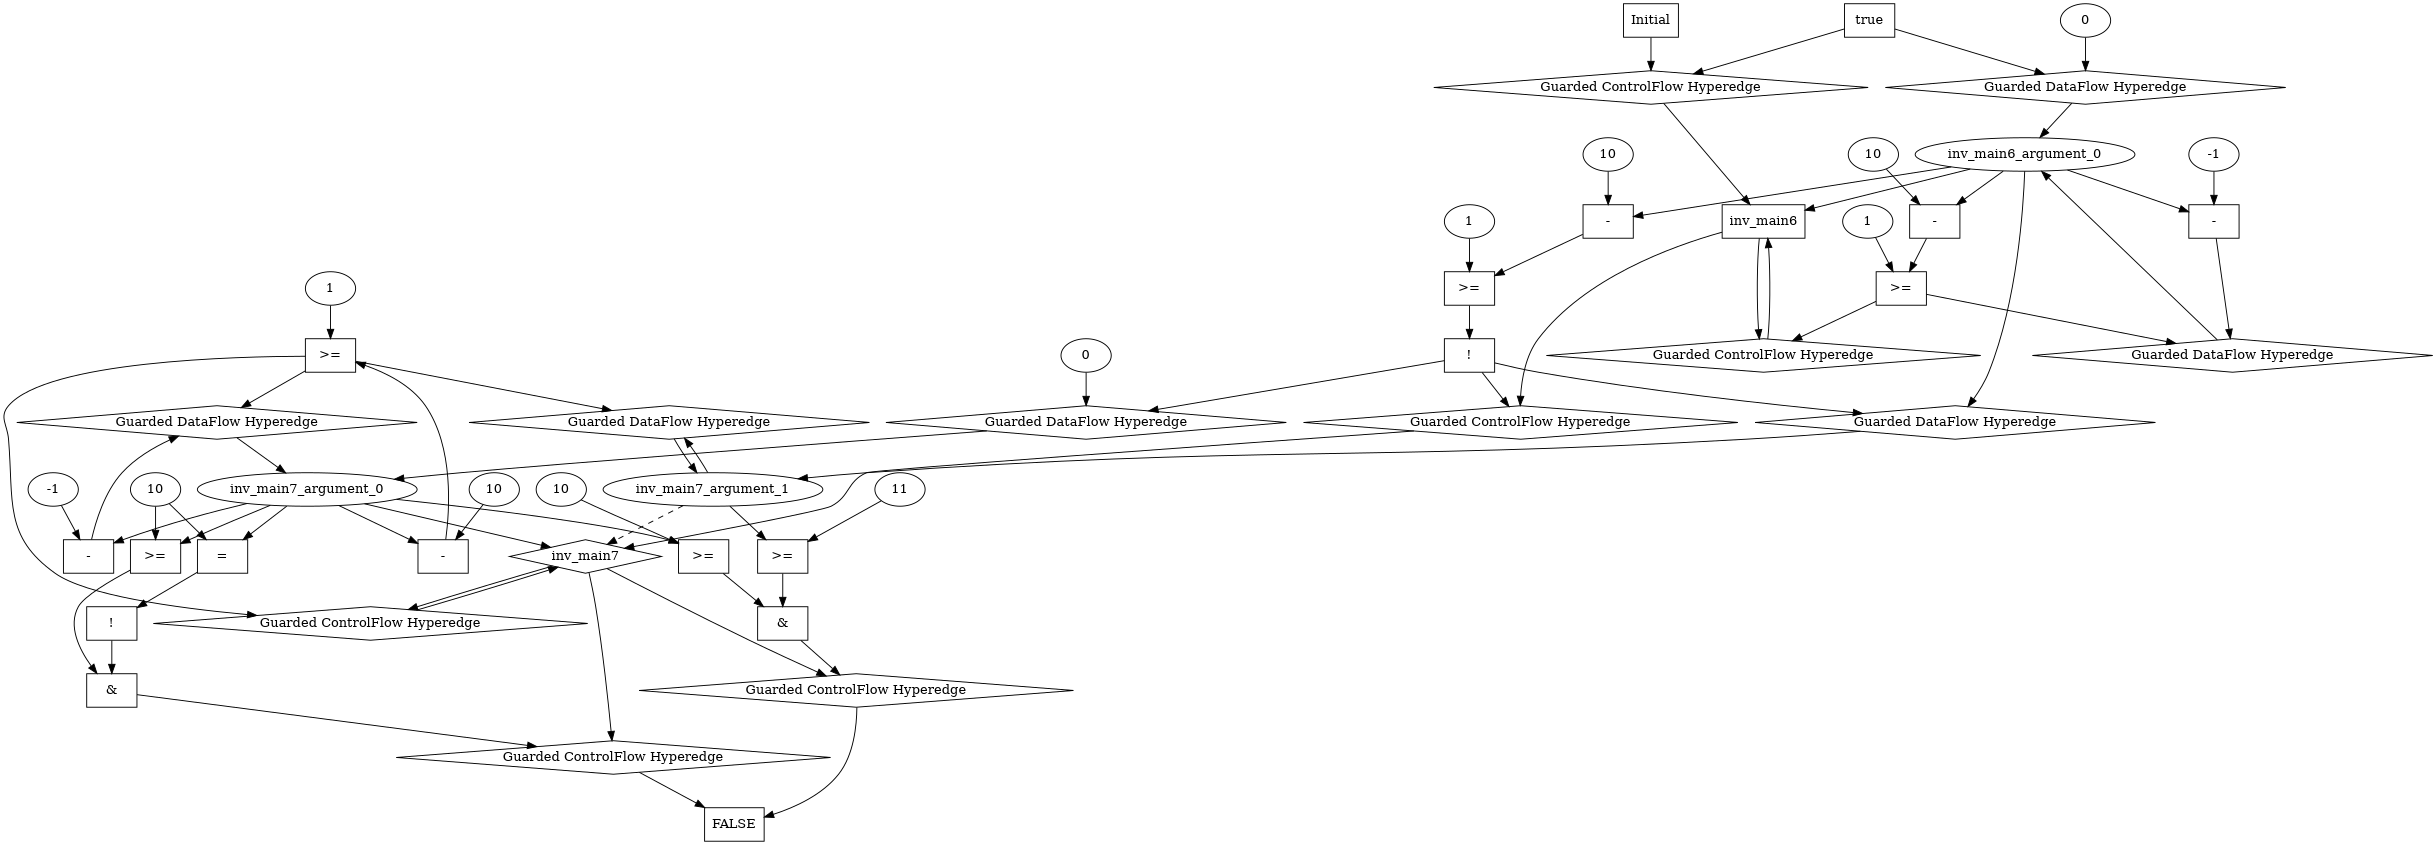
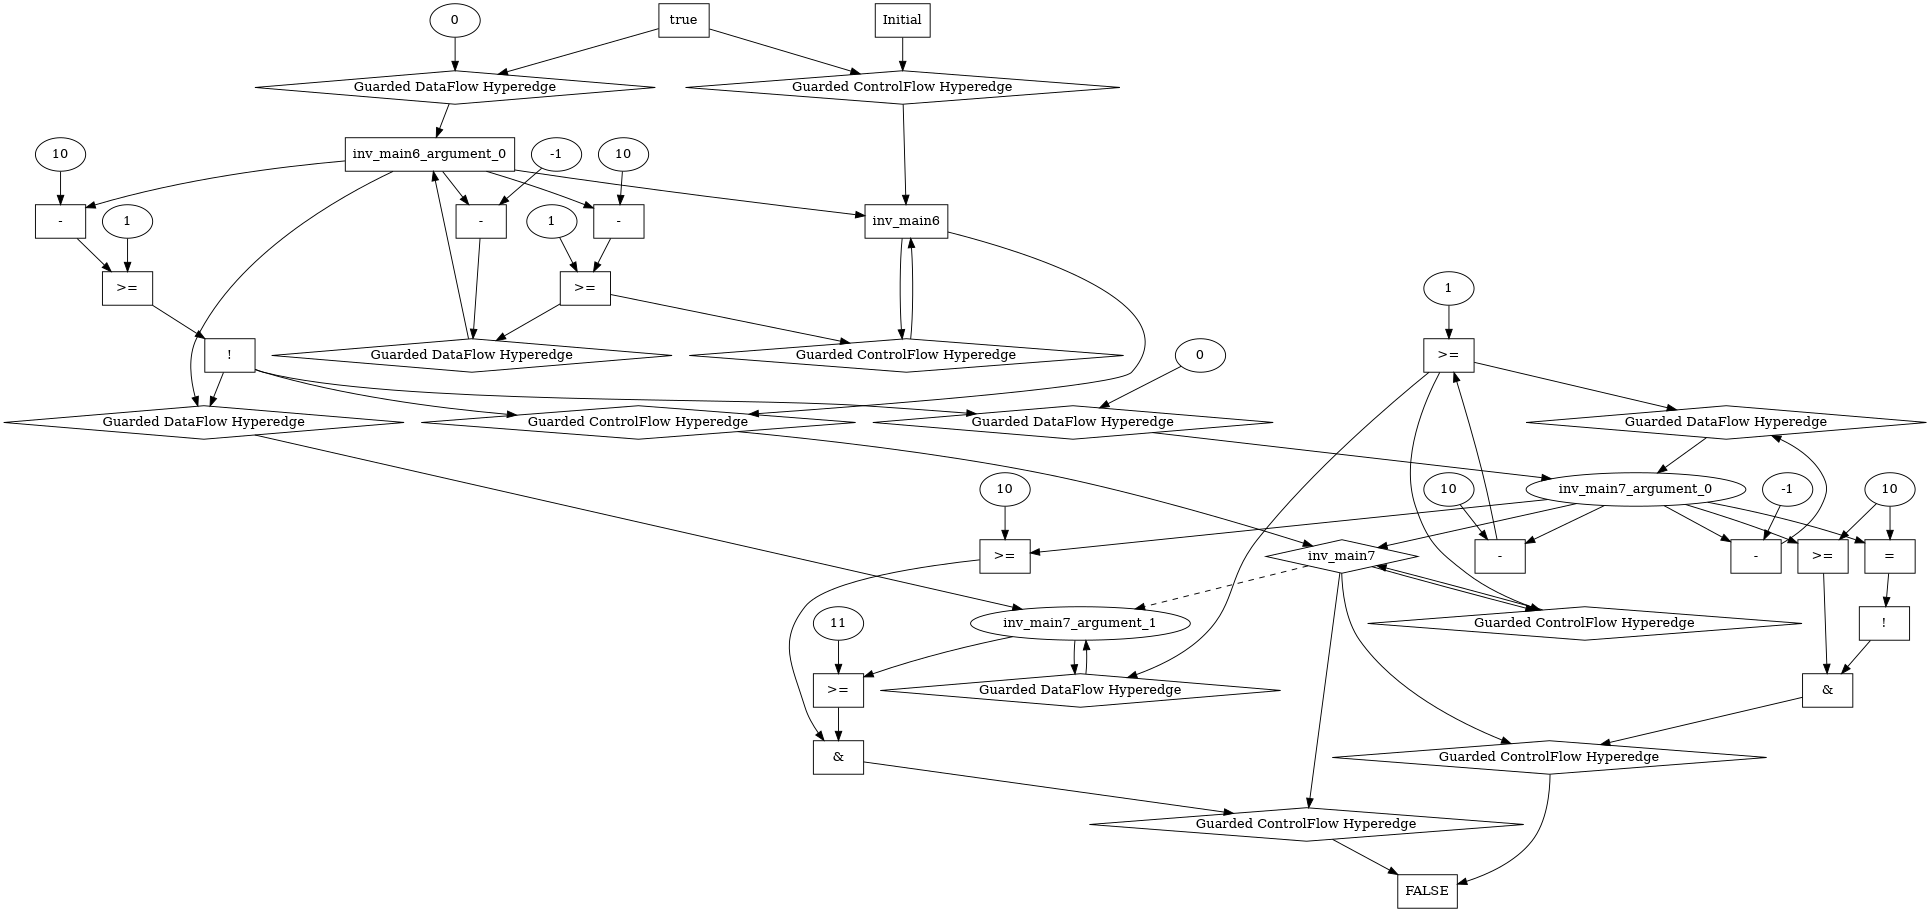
(2025, 154) -> (430, 154)
(649, 523) -> (1226, 586)
